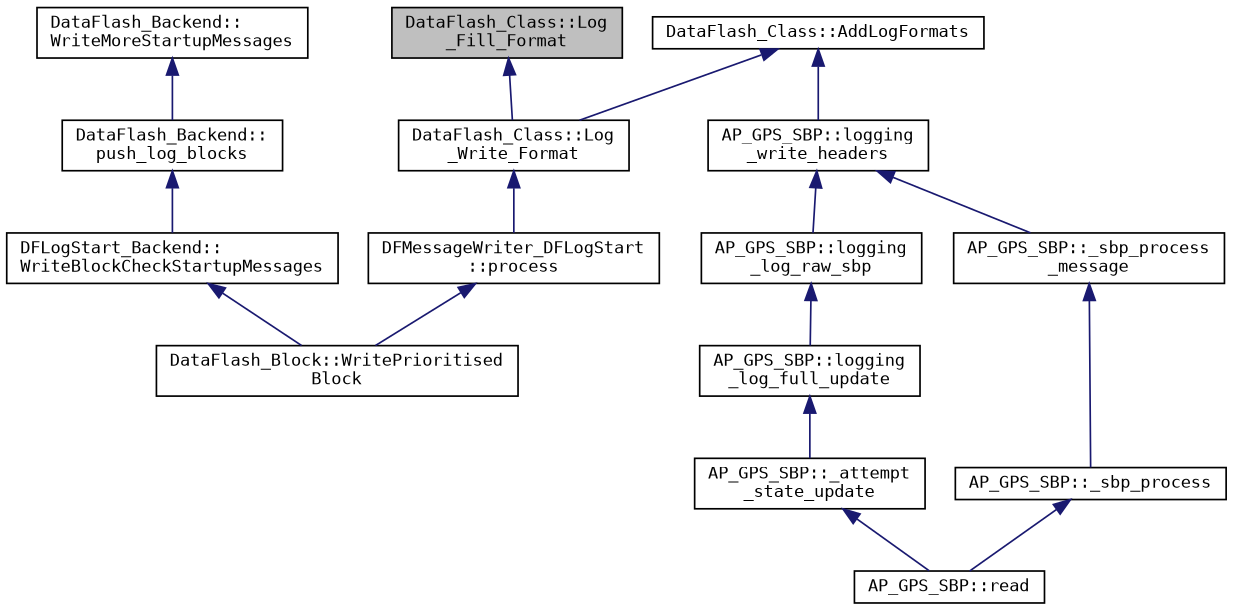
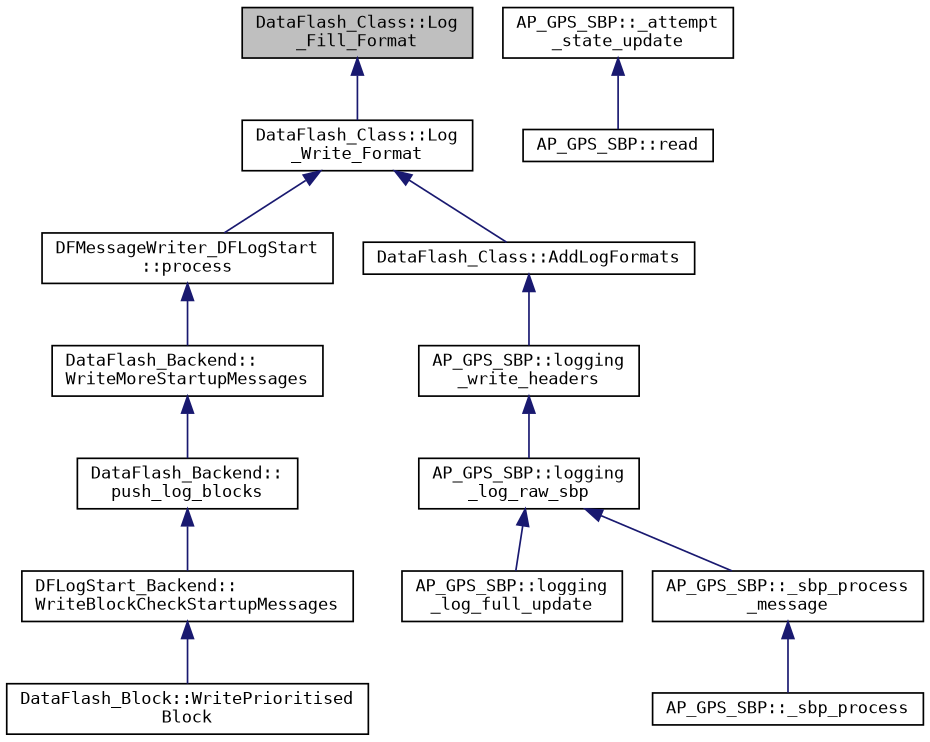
(670, 88) -> (458, 211)
(962, 205) -> (666, 543)
(418, 319) -> (188, 323)
(810, 436) -> none
(1013, 540) -> none
